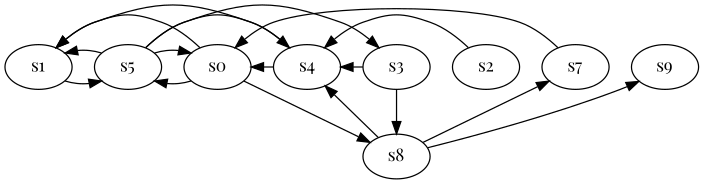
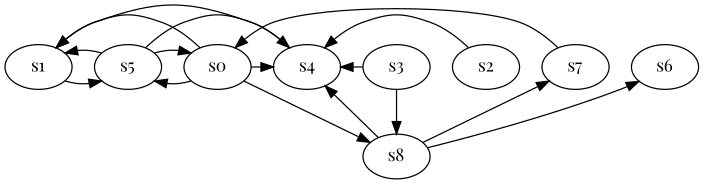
(256, 5) -> none
(269, 67) -> (256, 67)
(665, 67) -> (665, 67)
